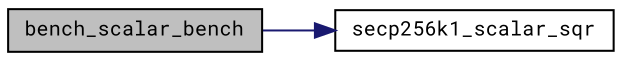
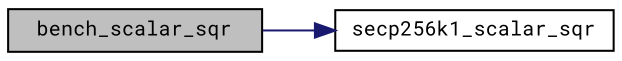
(135, 30) -> (135, 30)
